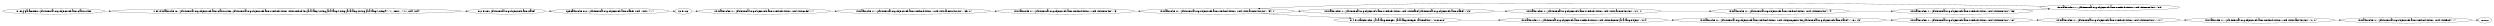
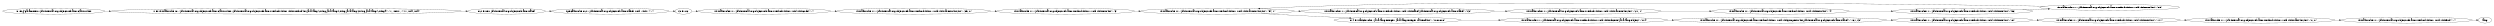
(2485, 20) -> (2485, 20)
